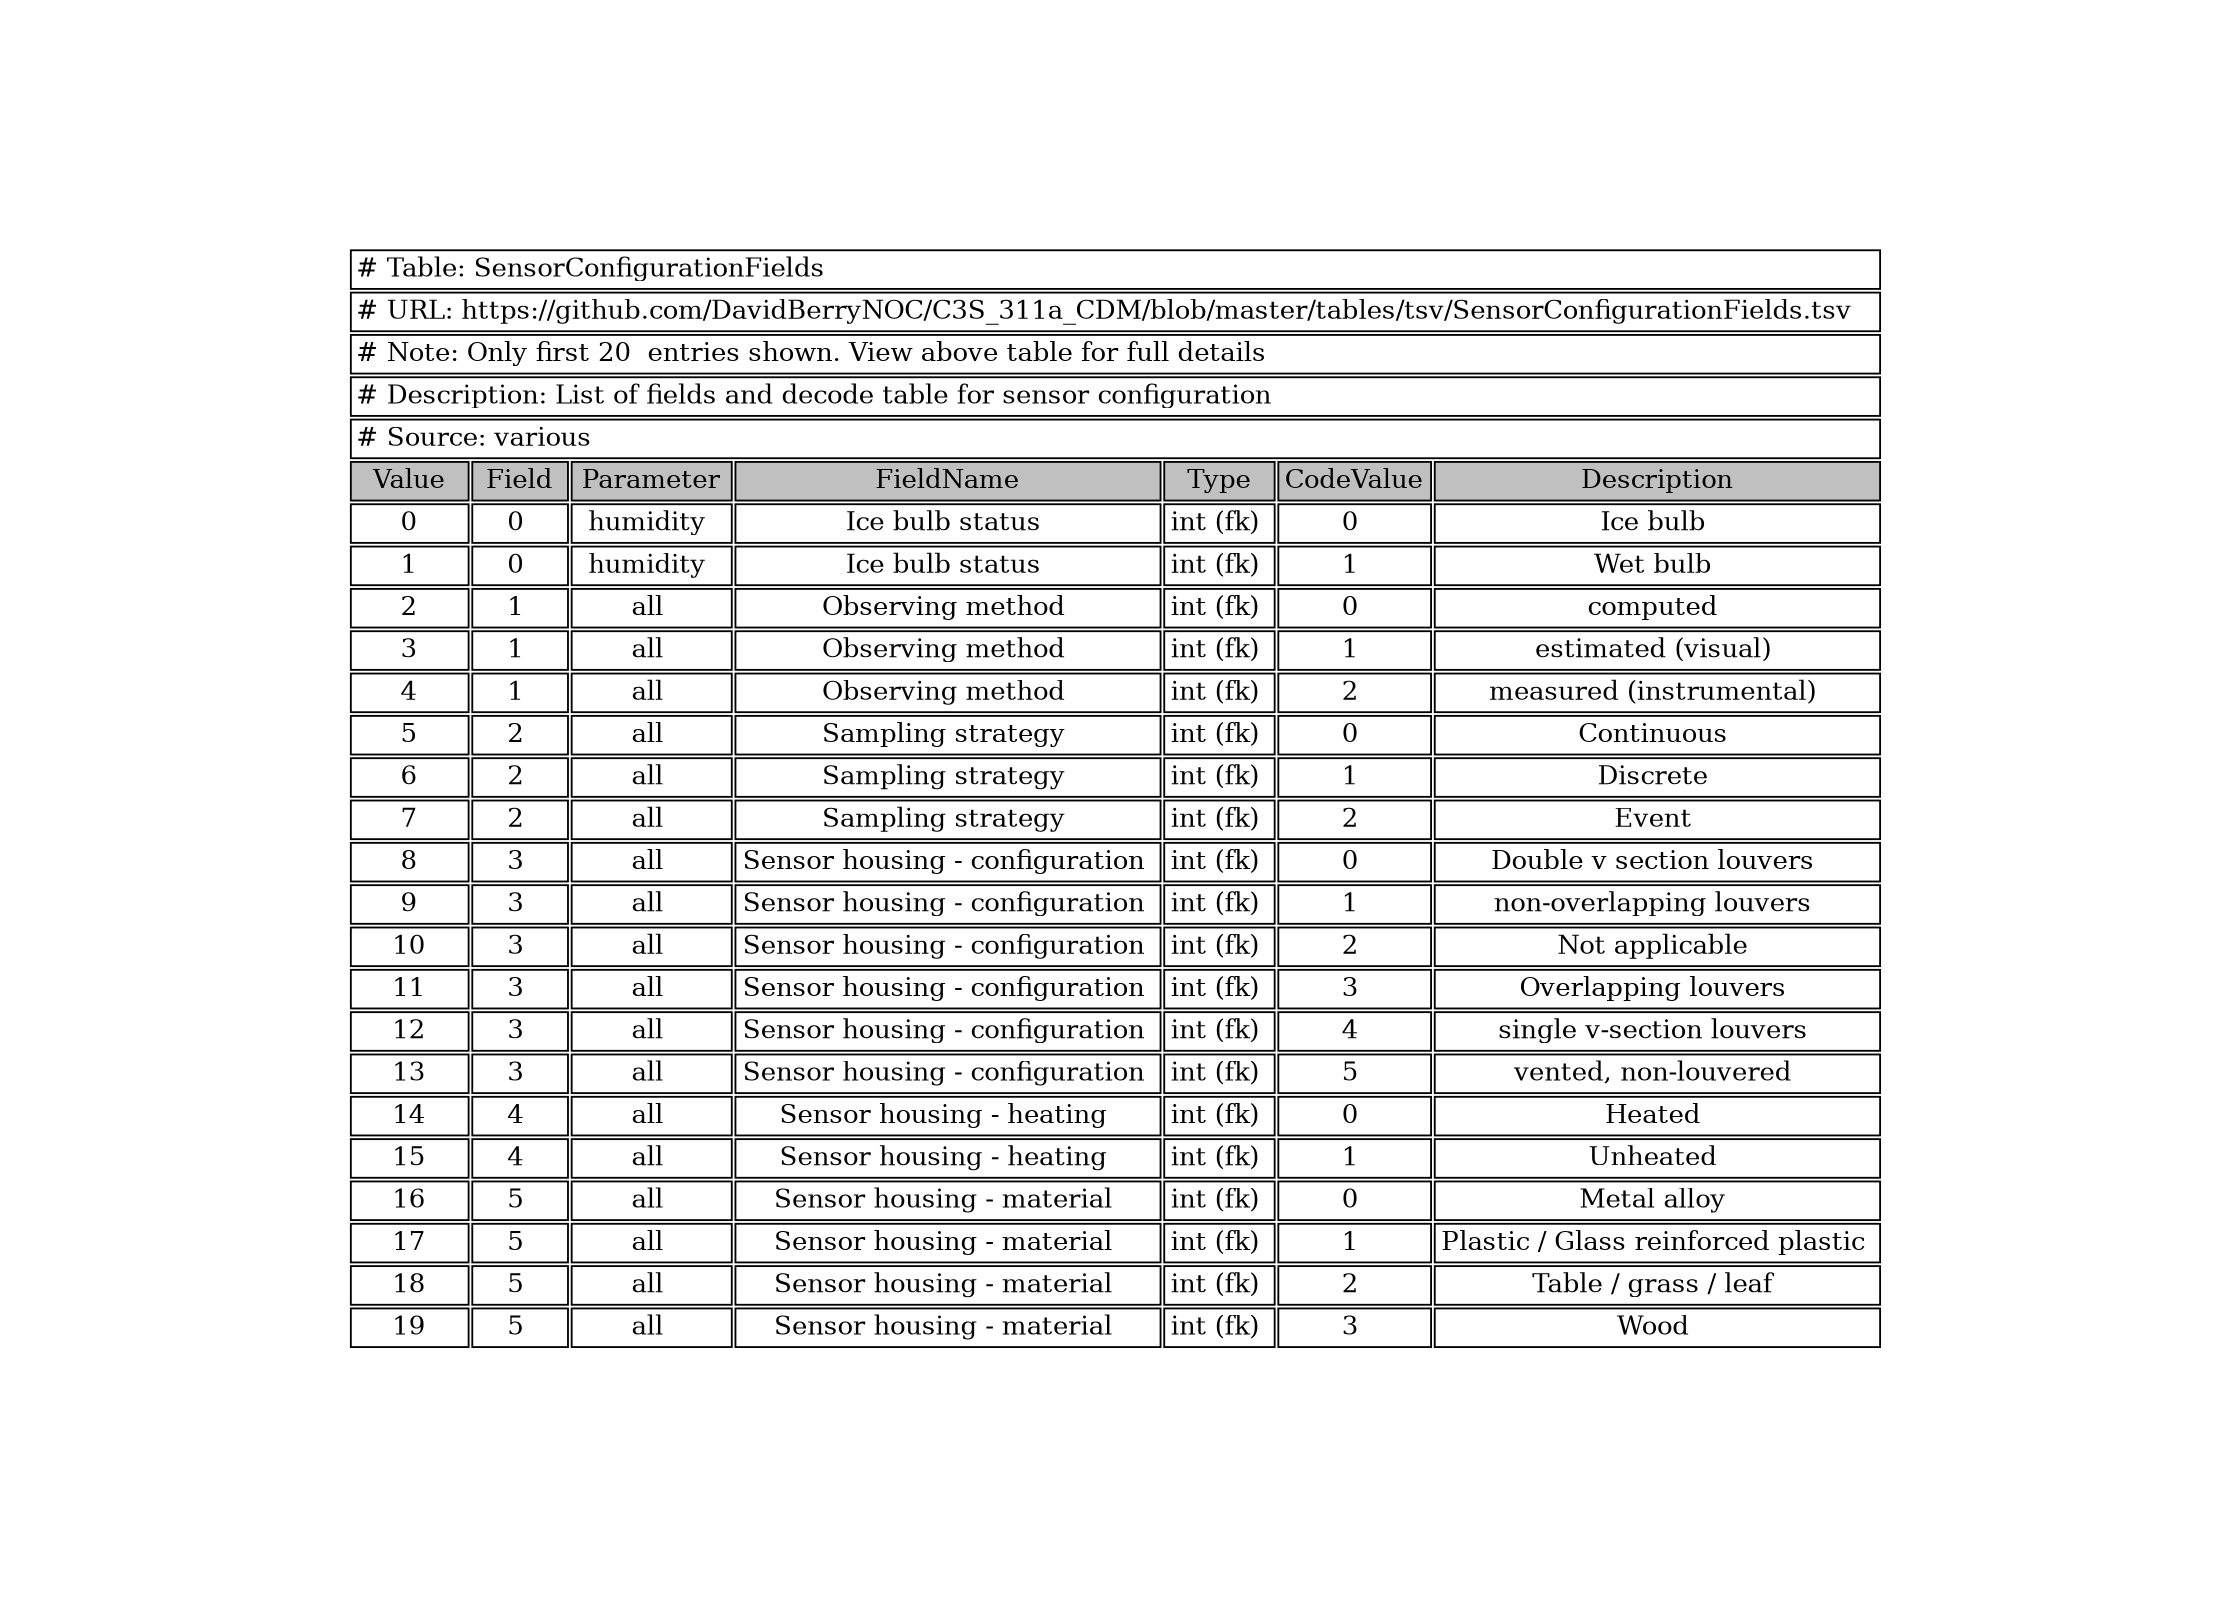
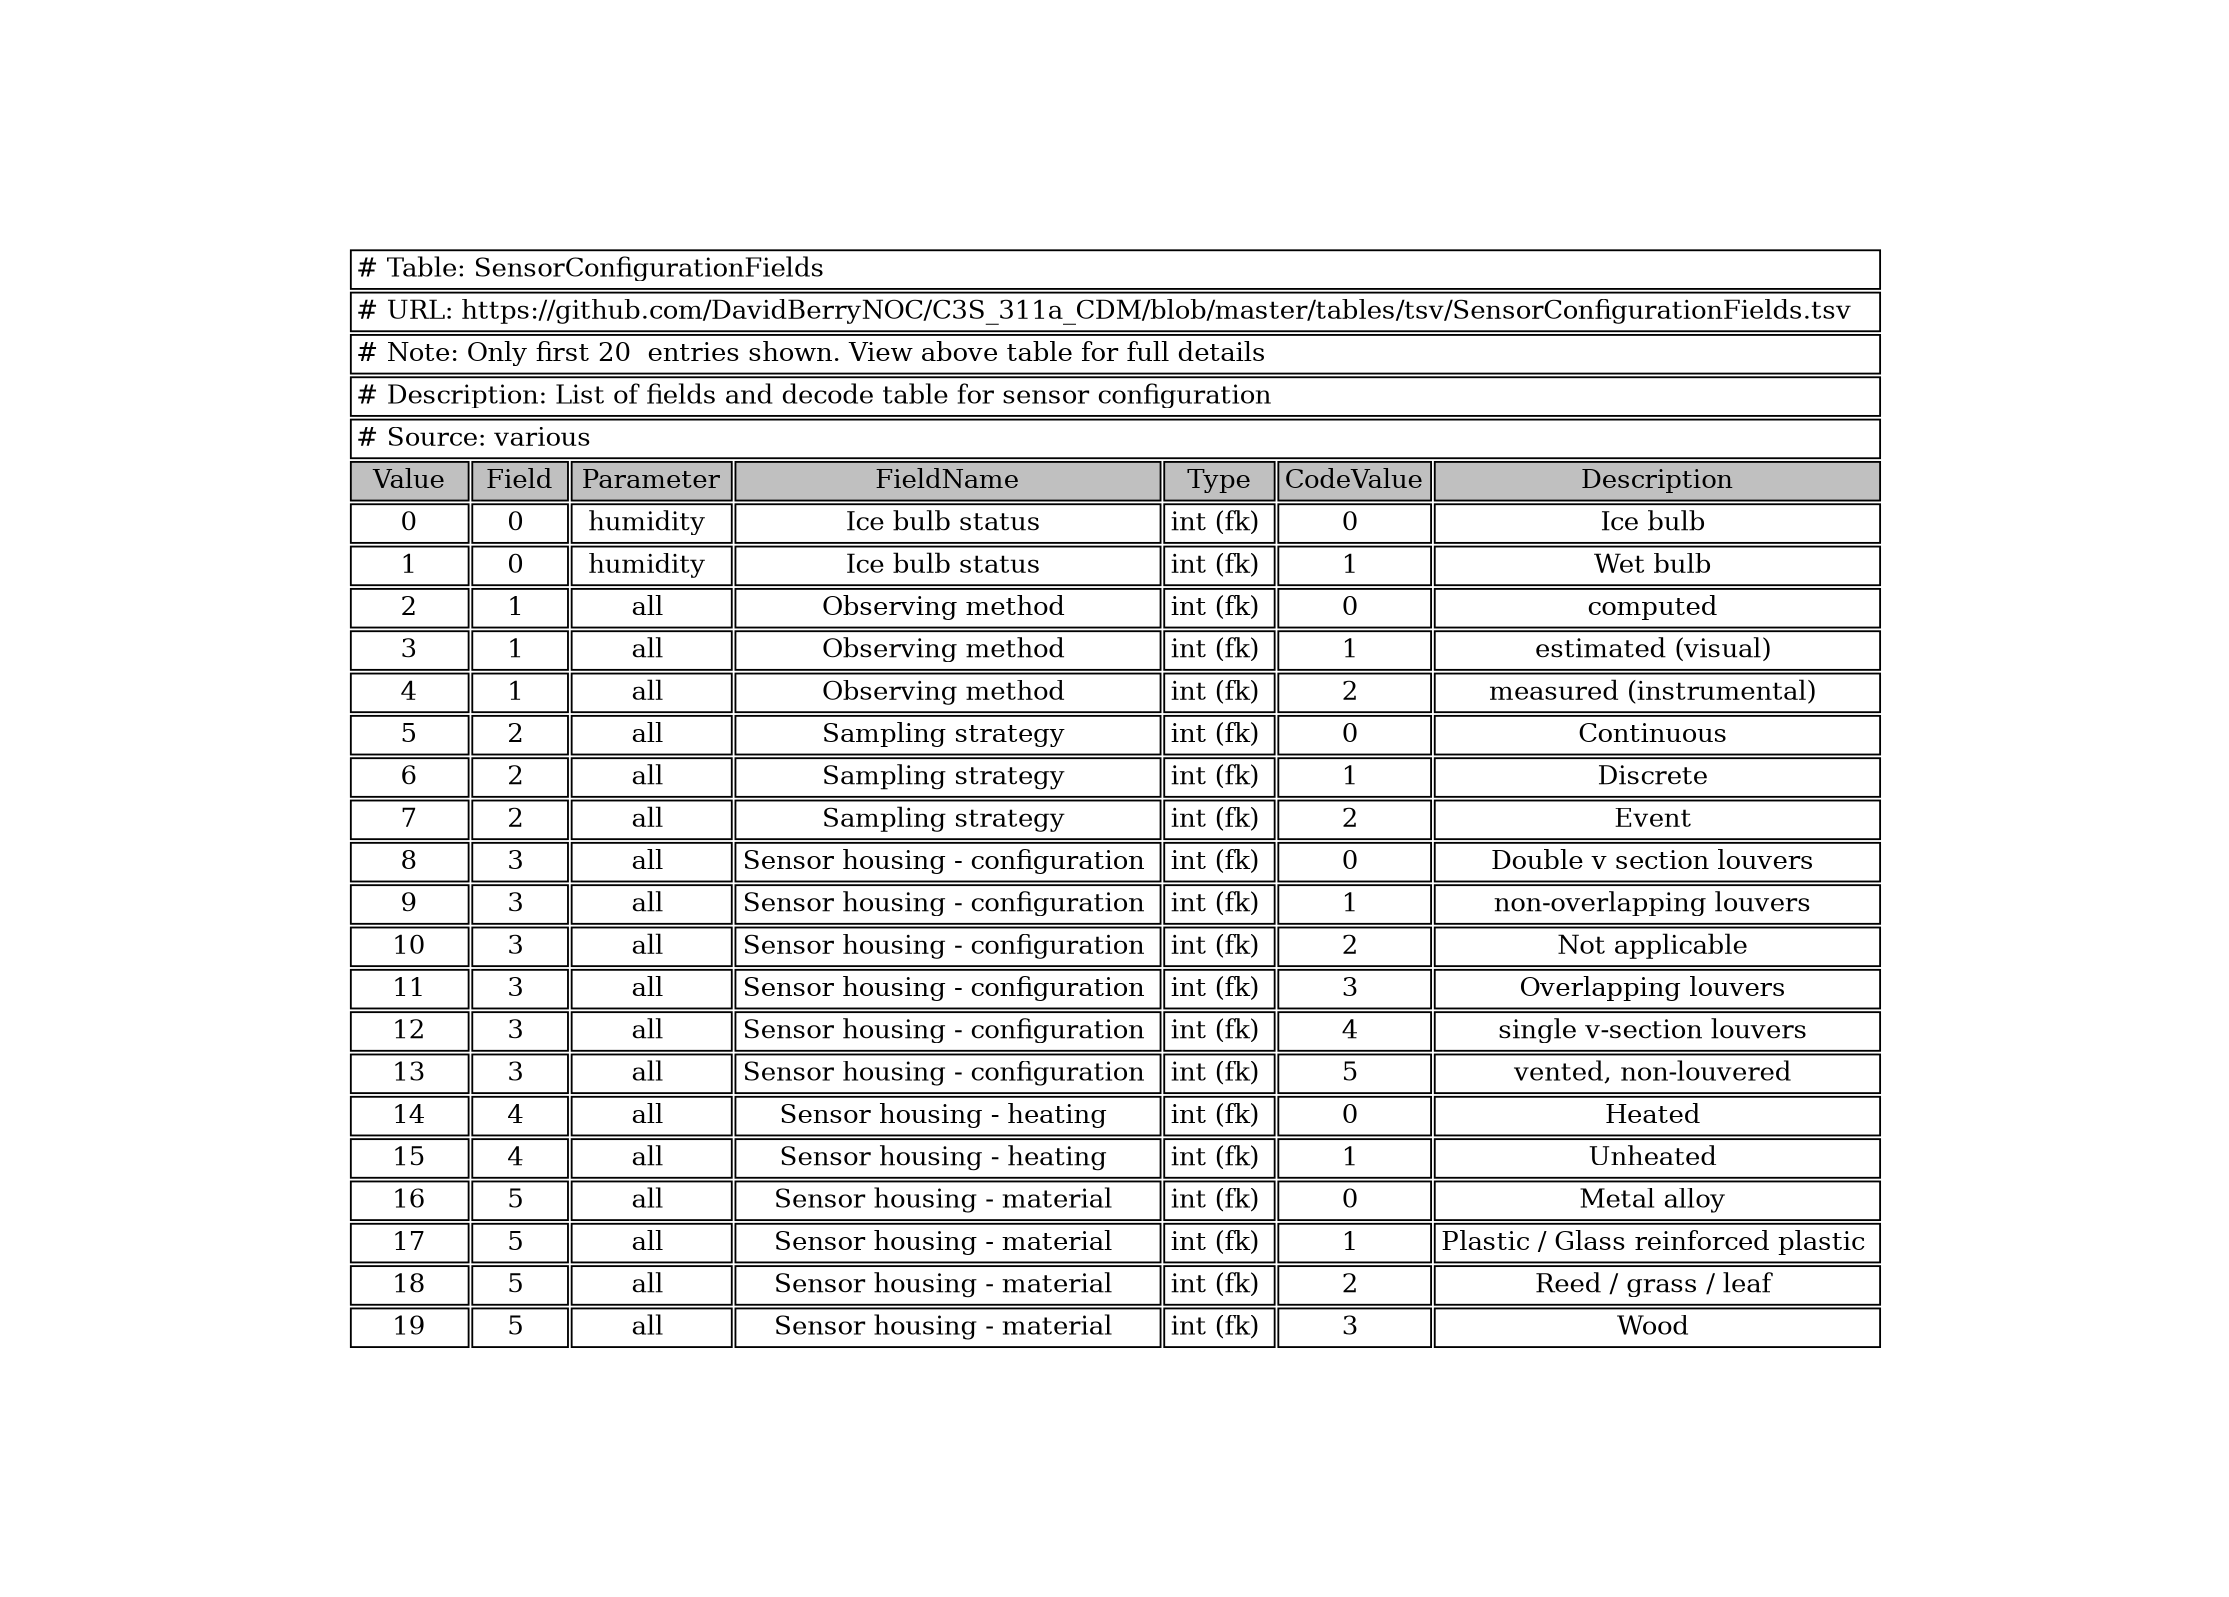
(1657, 1285) -> (1657, 1285)
